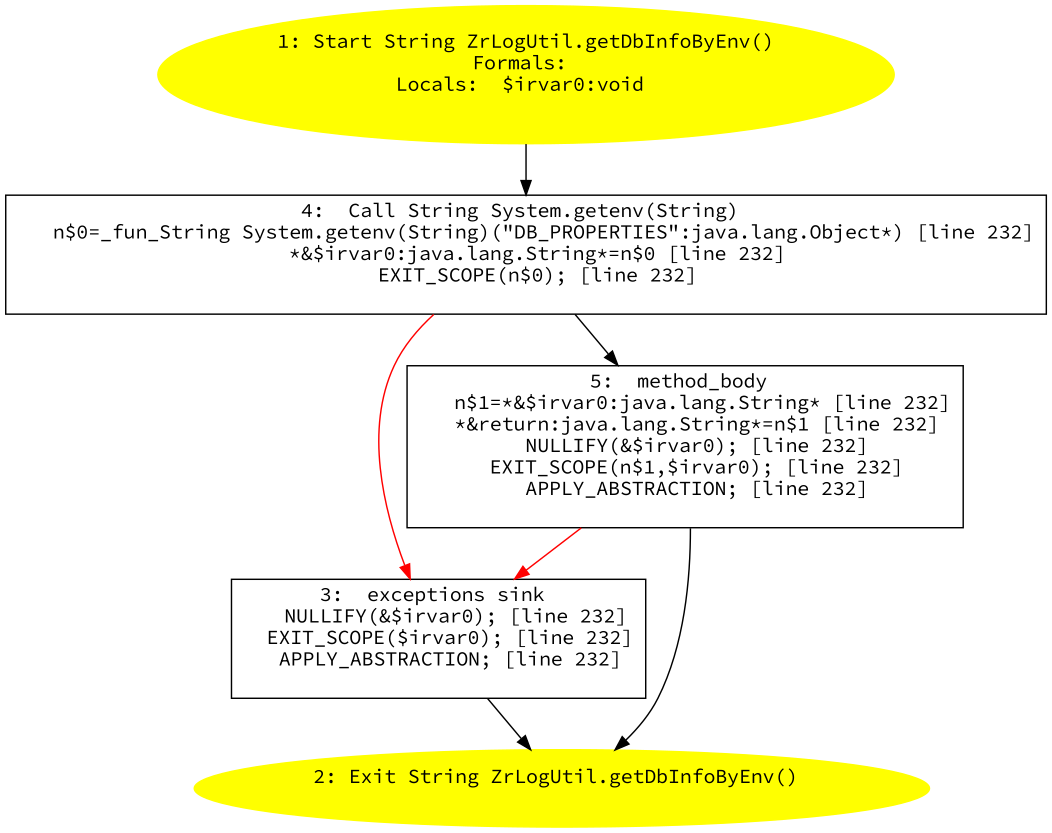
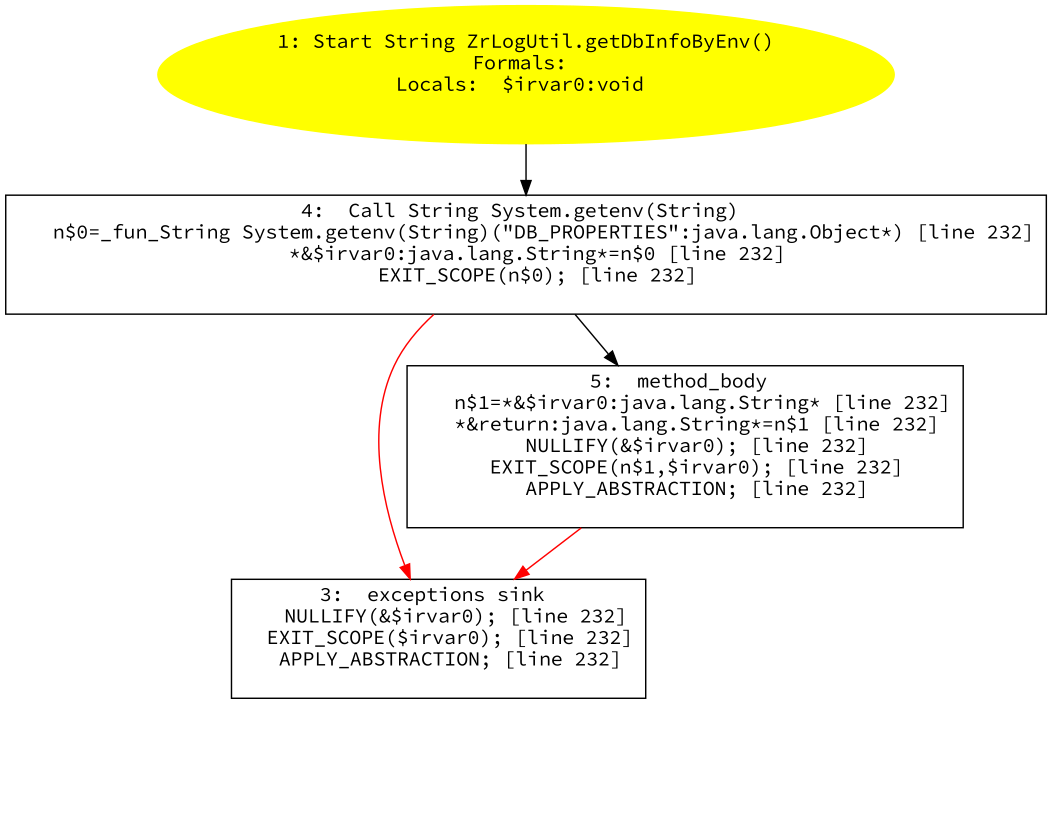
(562, 788) -> none
